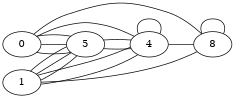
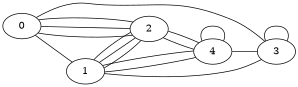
(86, 23) -> (54, 49)
(86, 44) -> (149, 29)
(213, 44) -> (276, 52)
